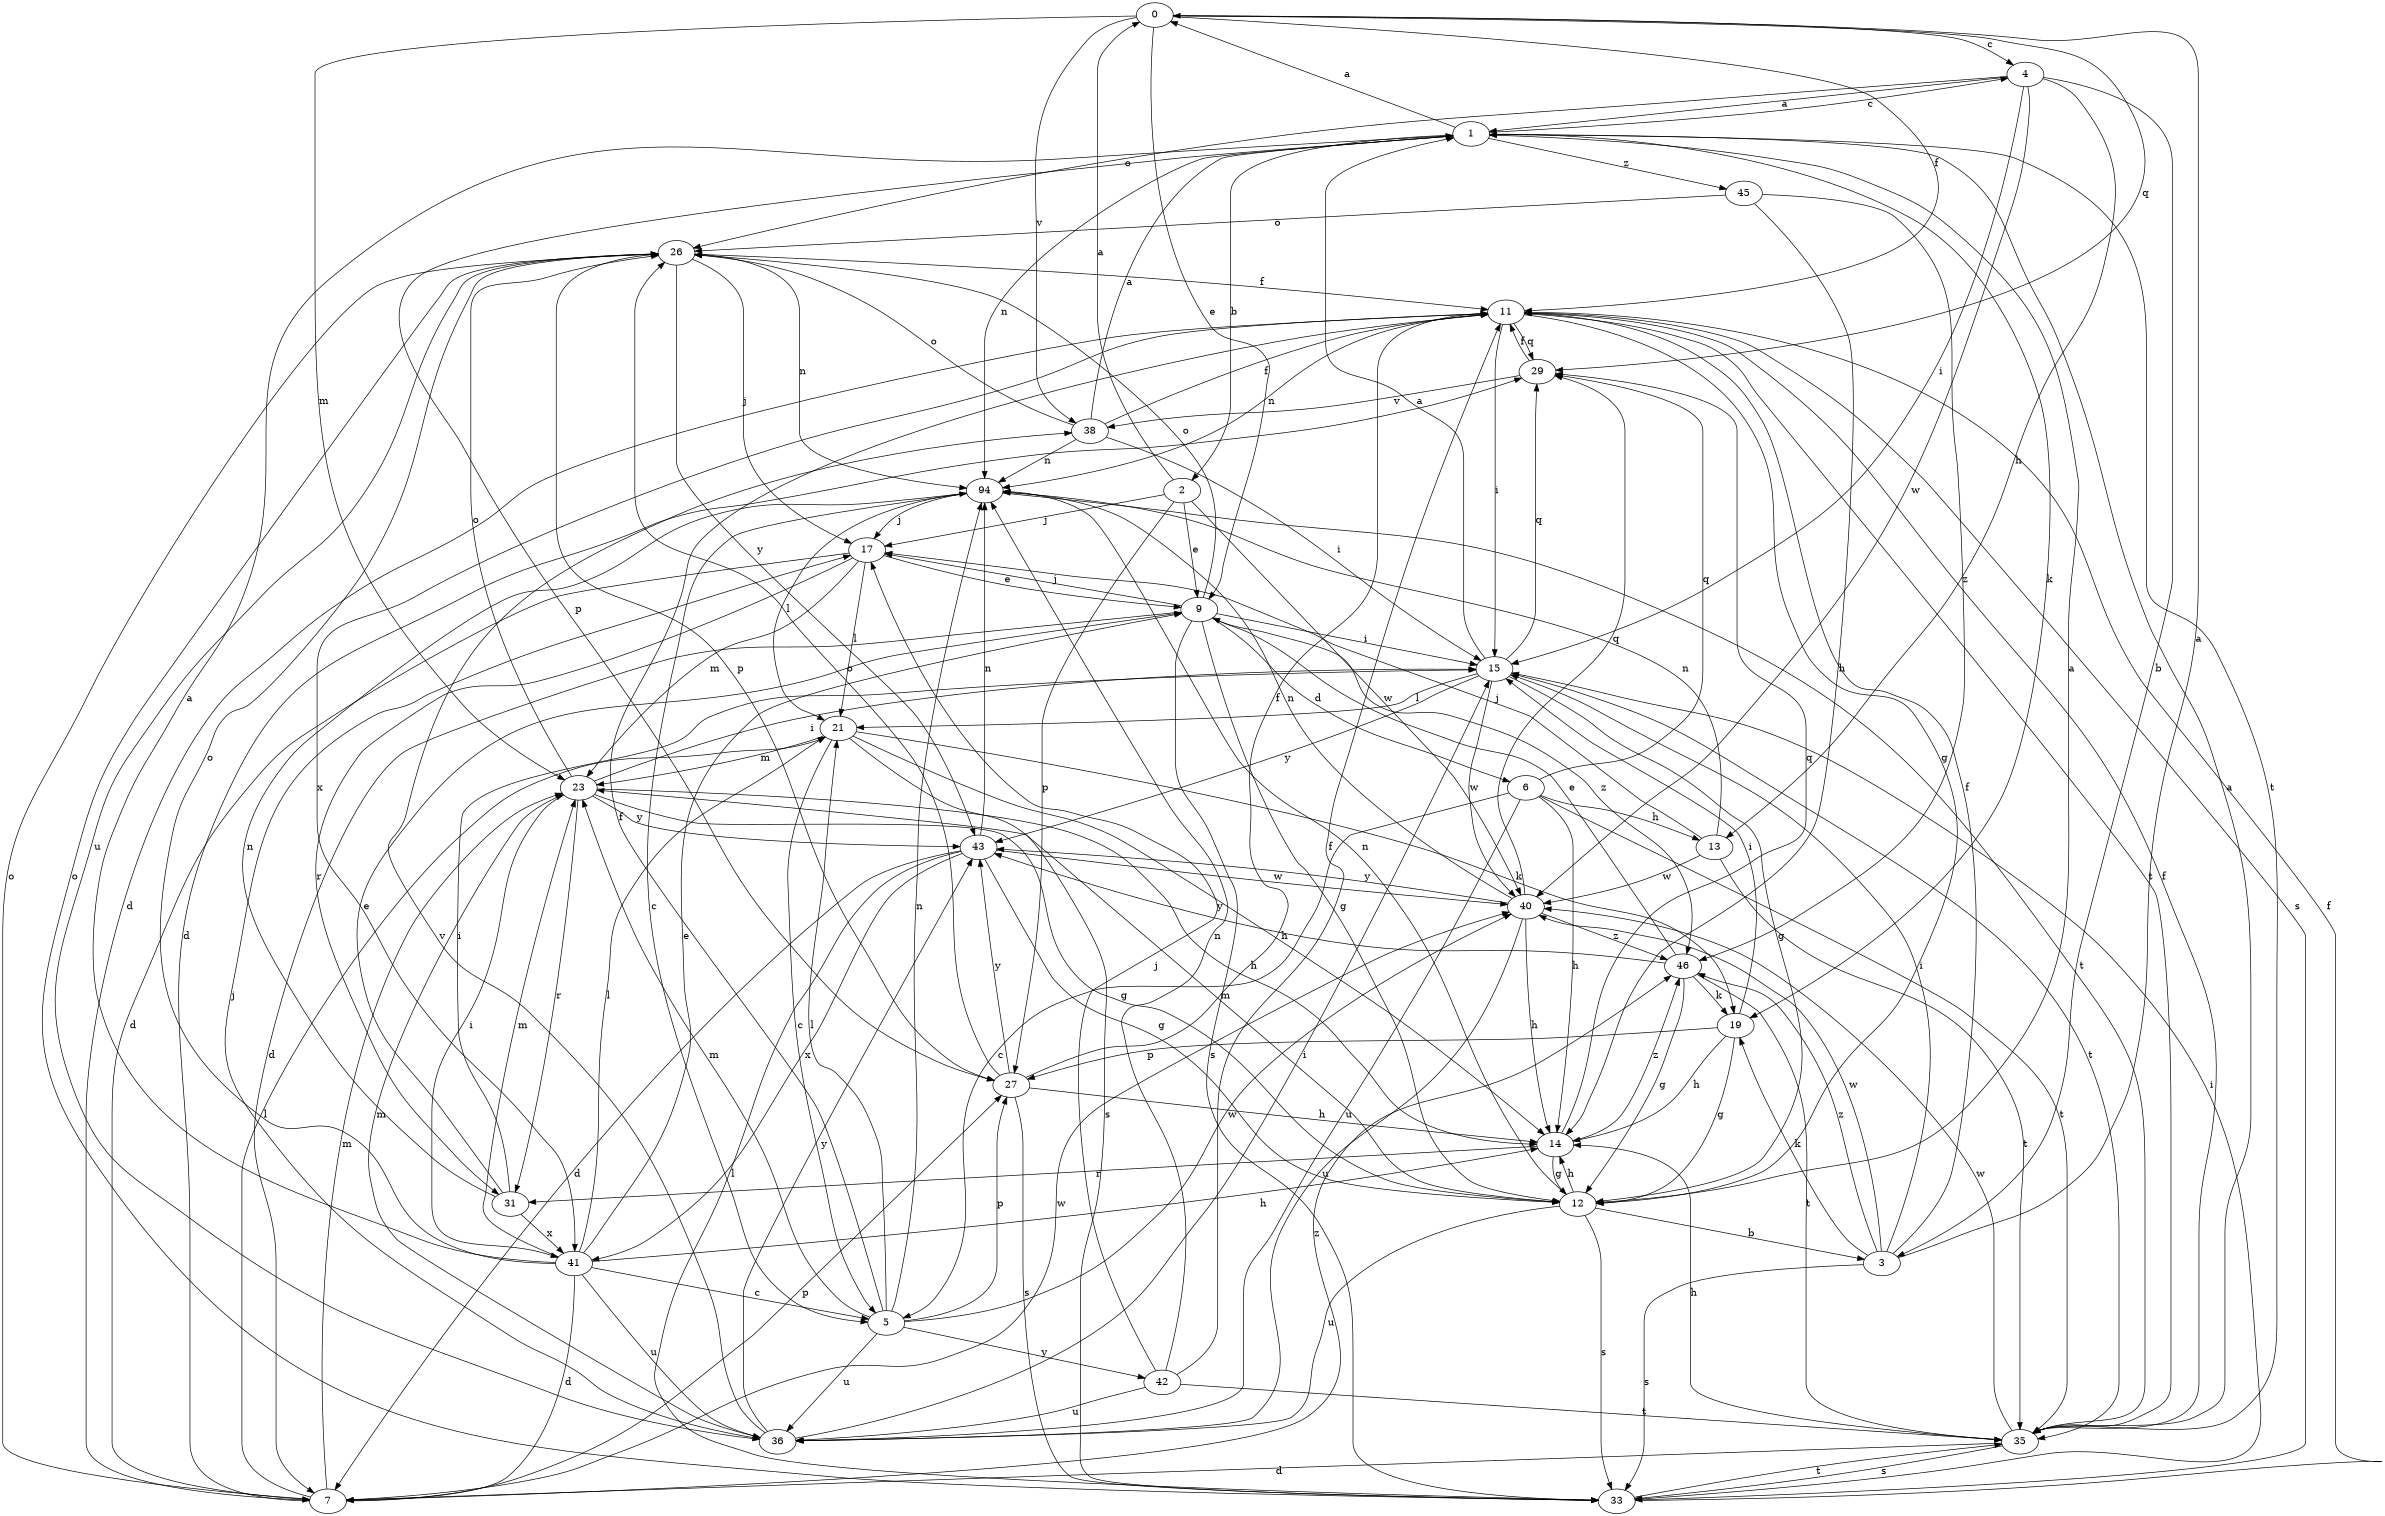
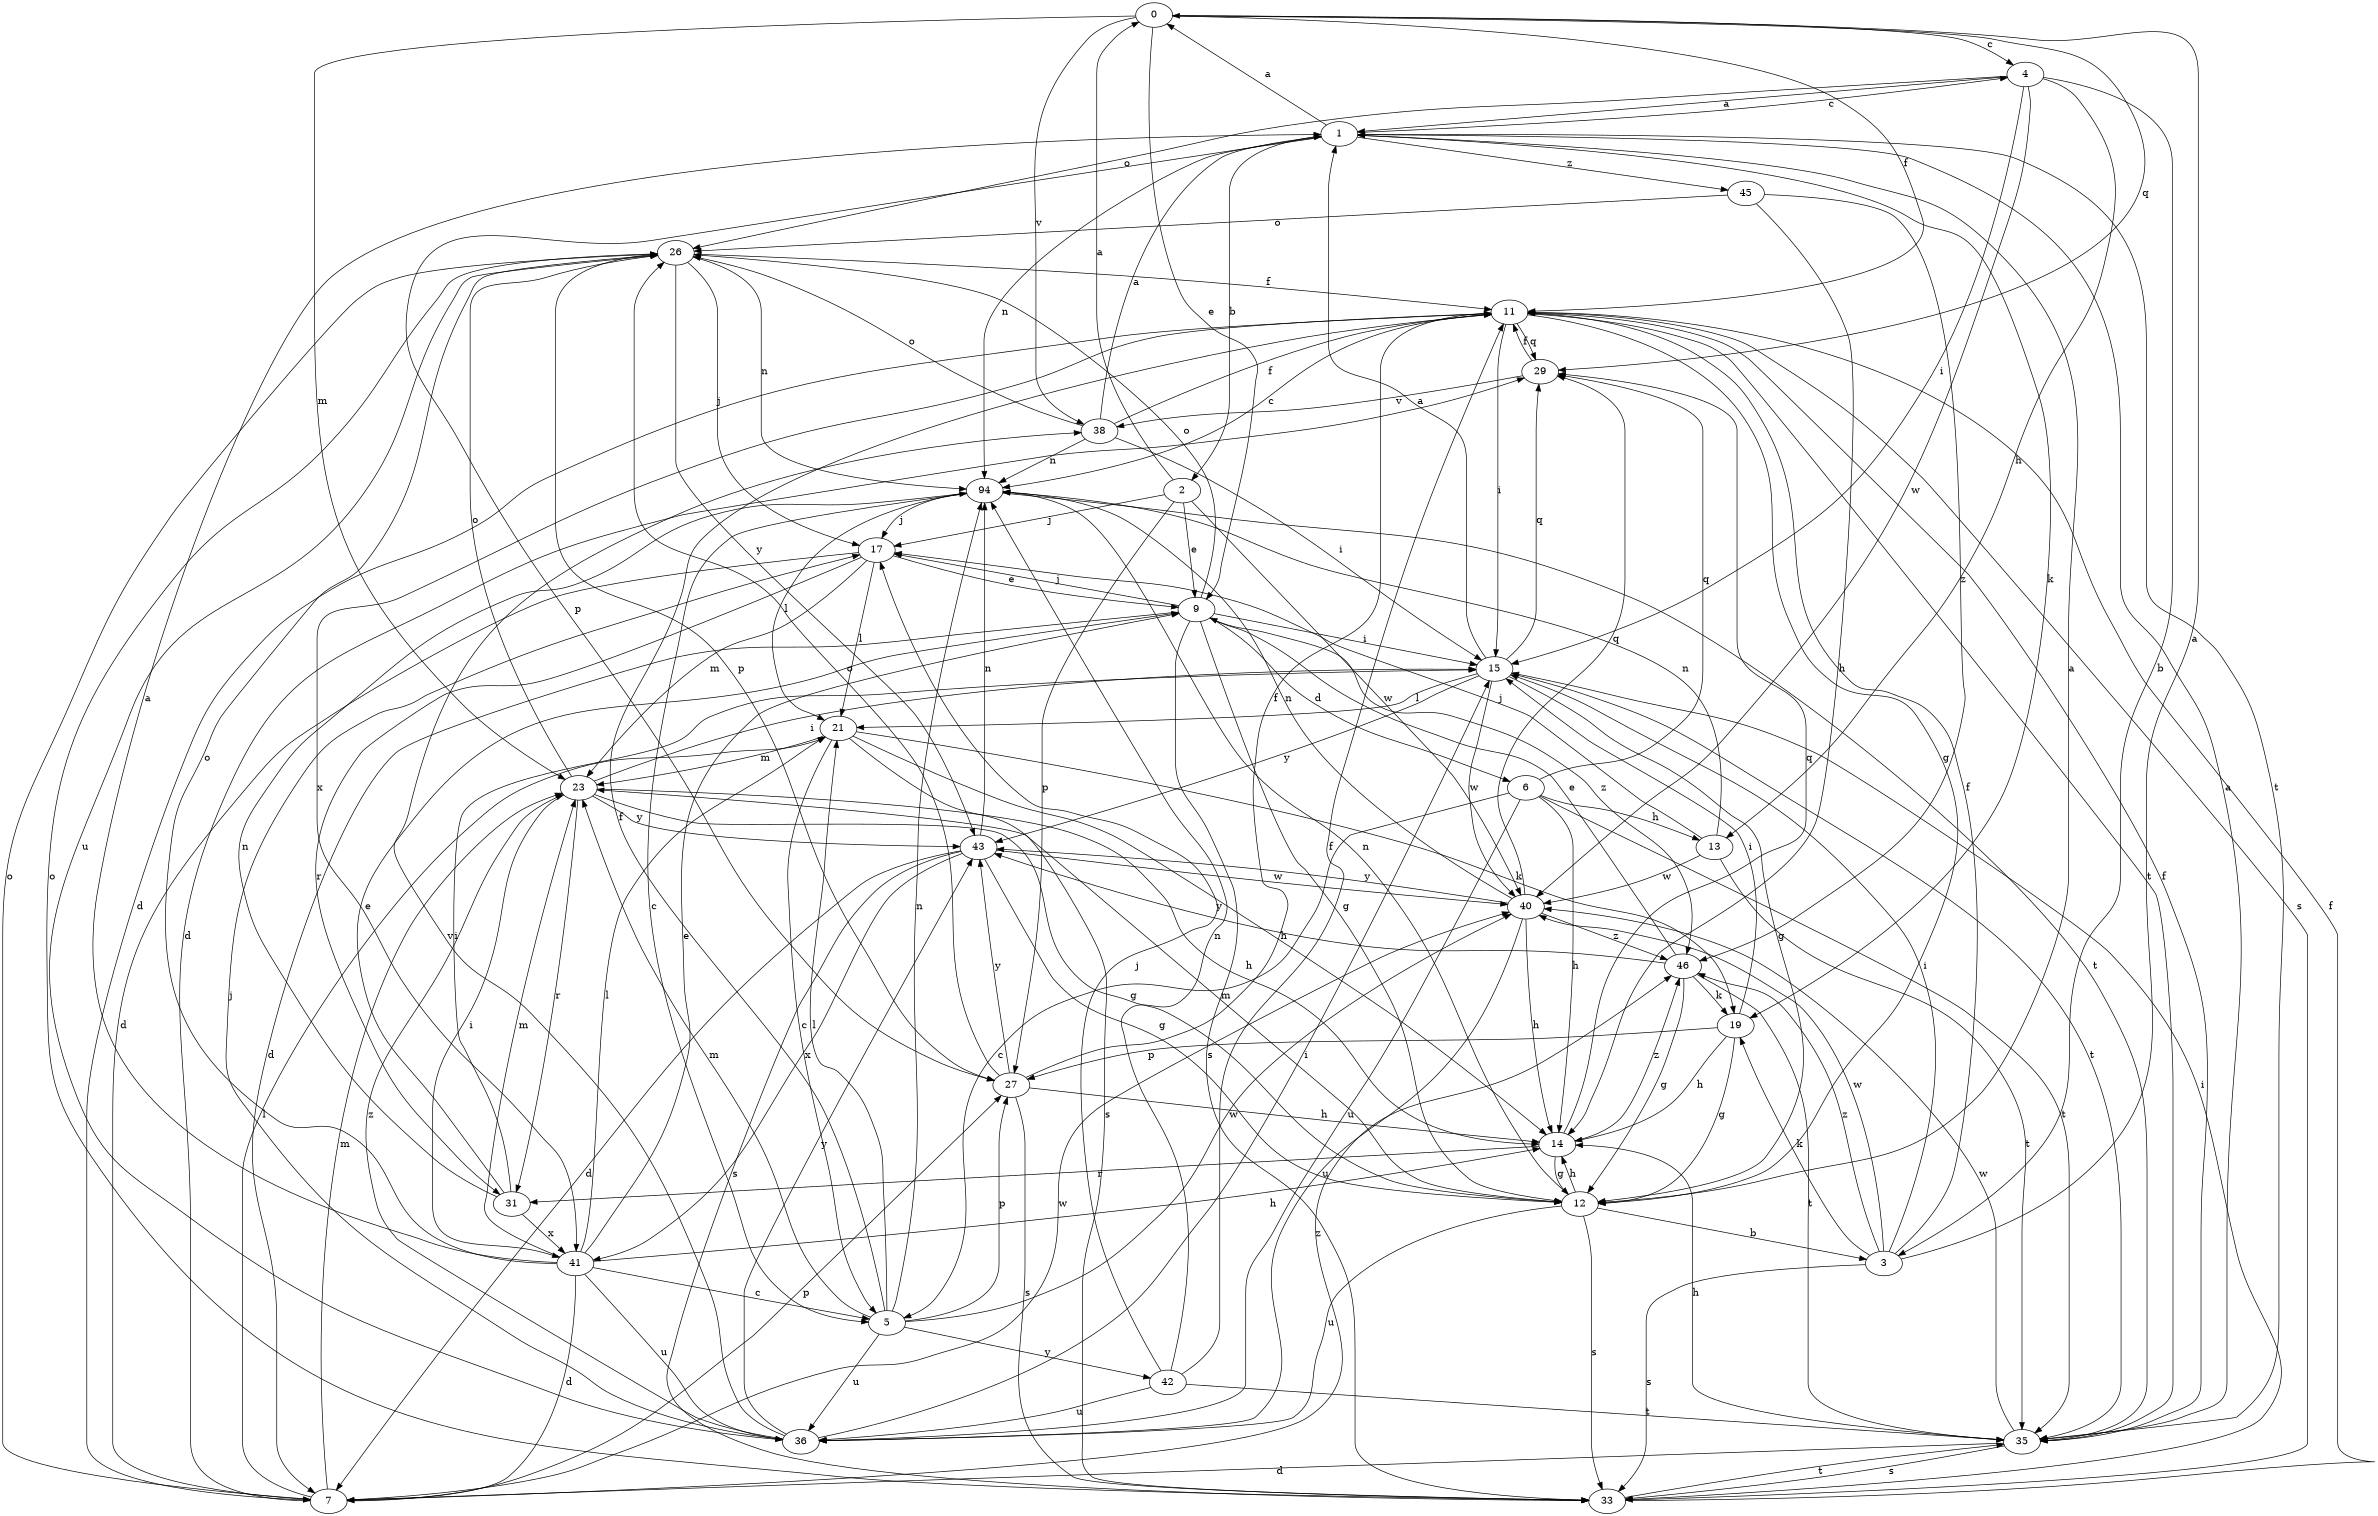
(1272, 401) -> (1271, 401)
(381, 1115) -> (371, 1115)
(733, 1174) -> (735, 1174)
